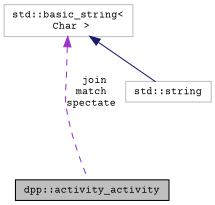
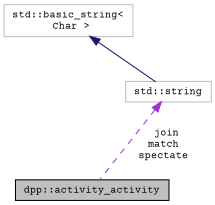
(68, 115) -> (127, 145)
